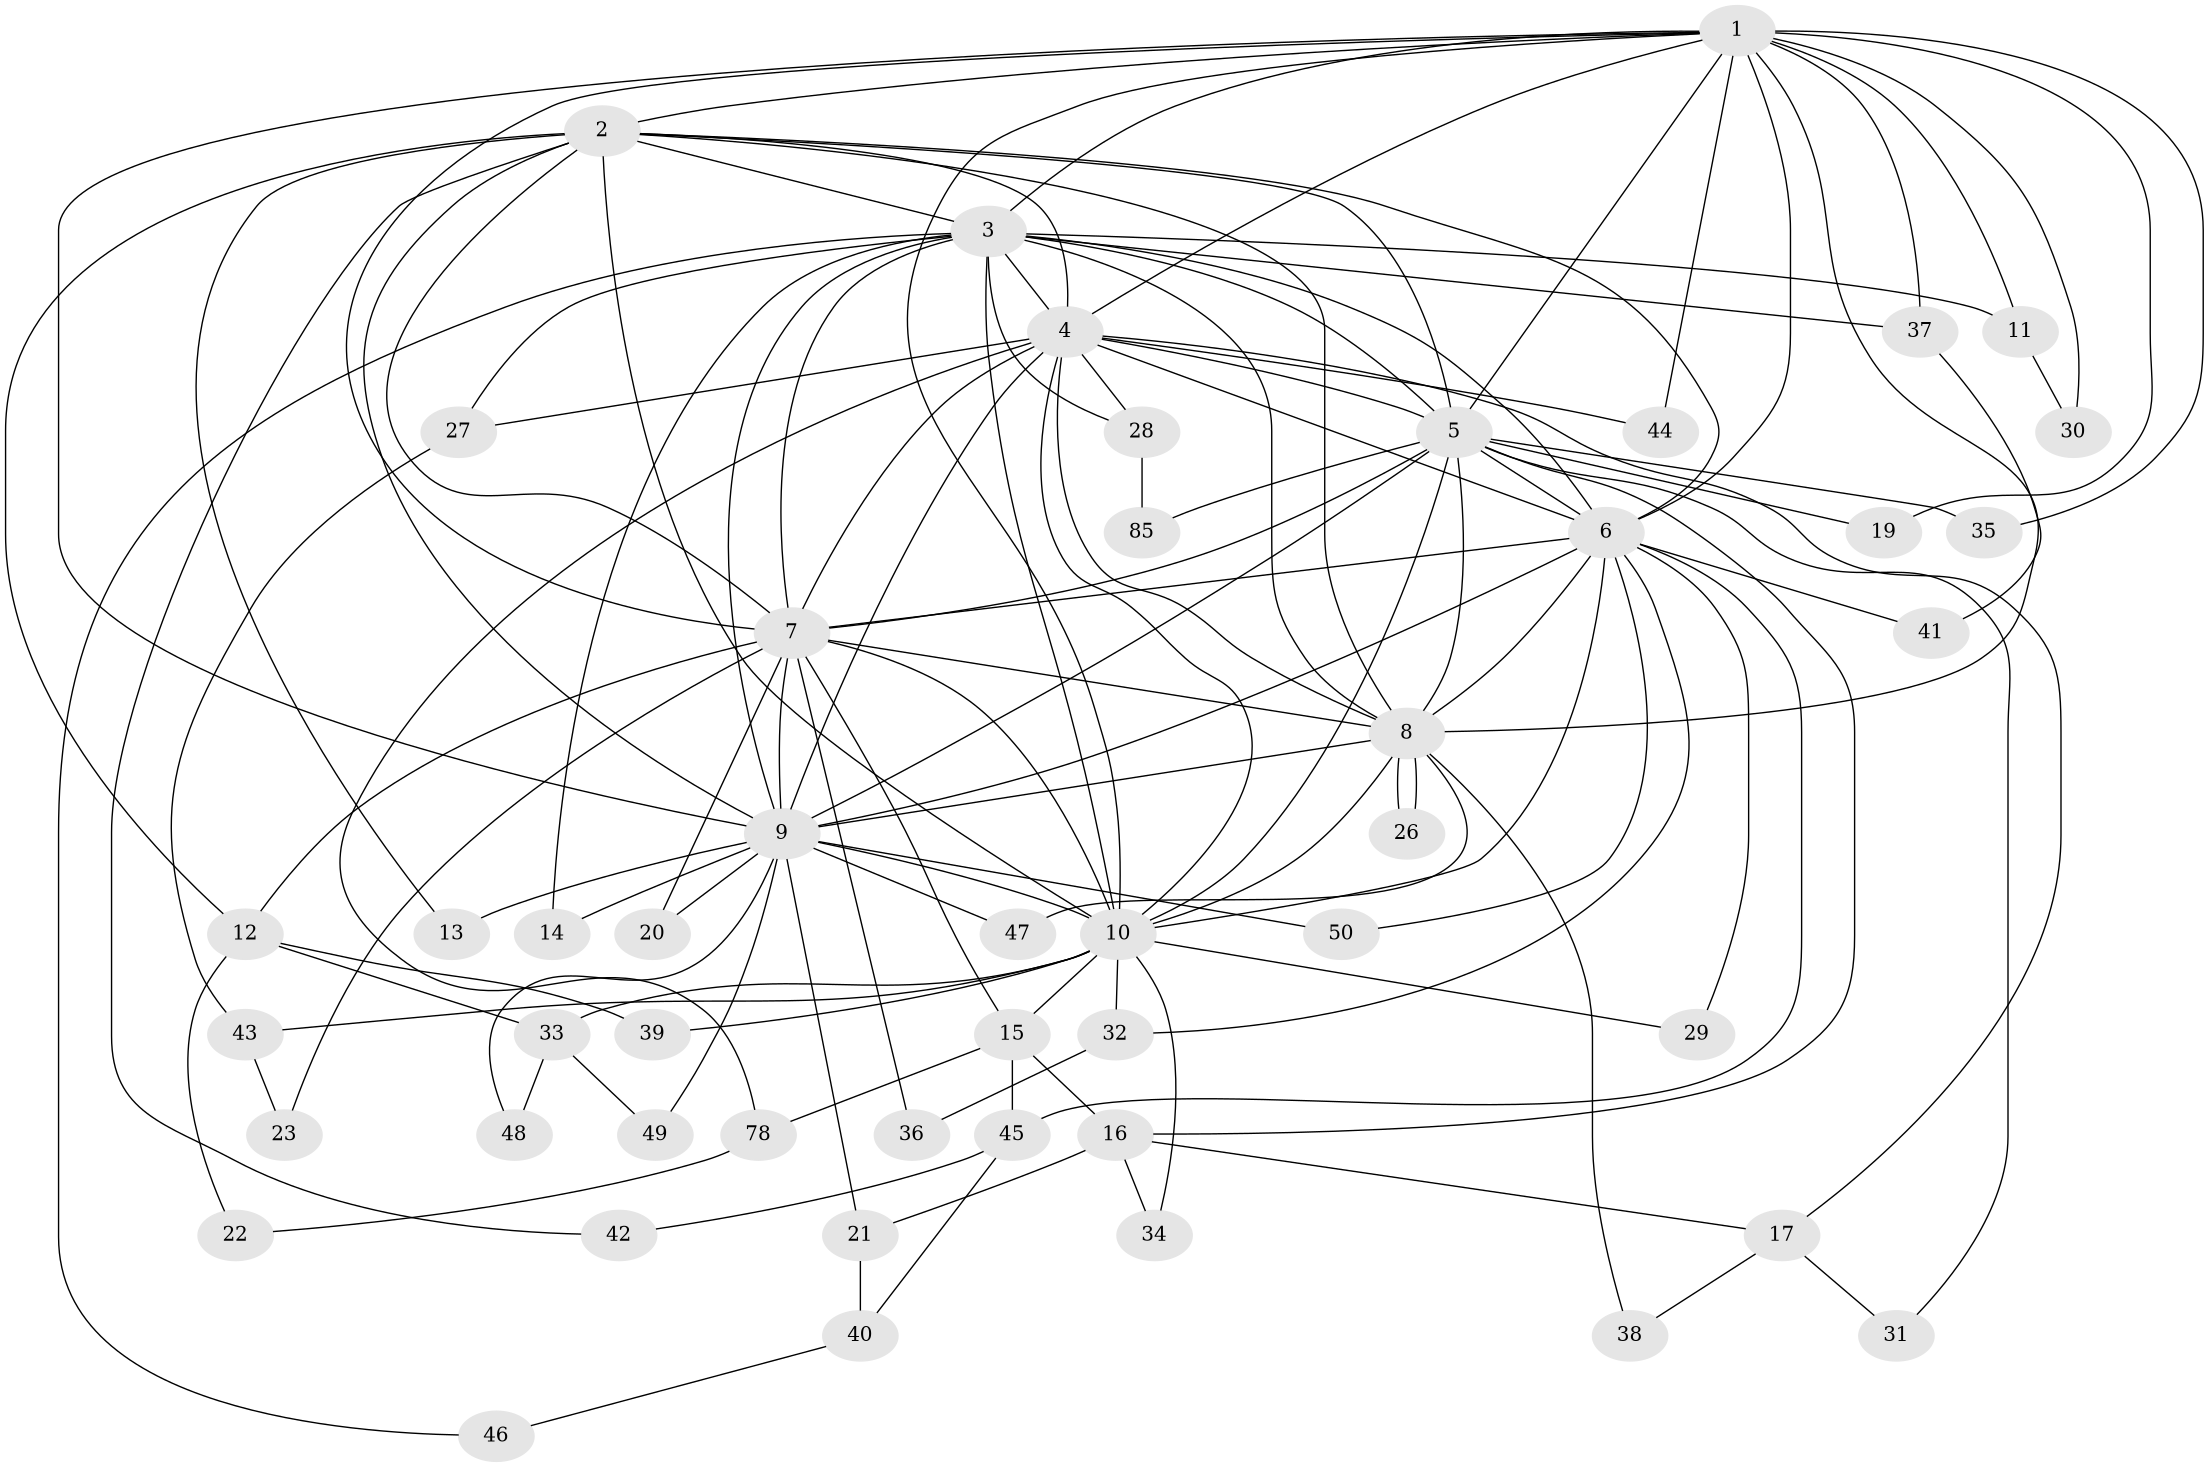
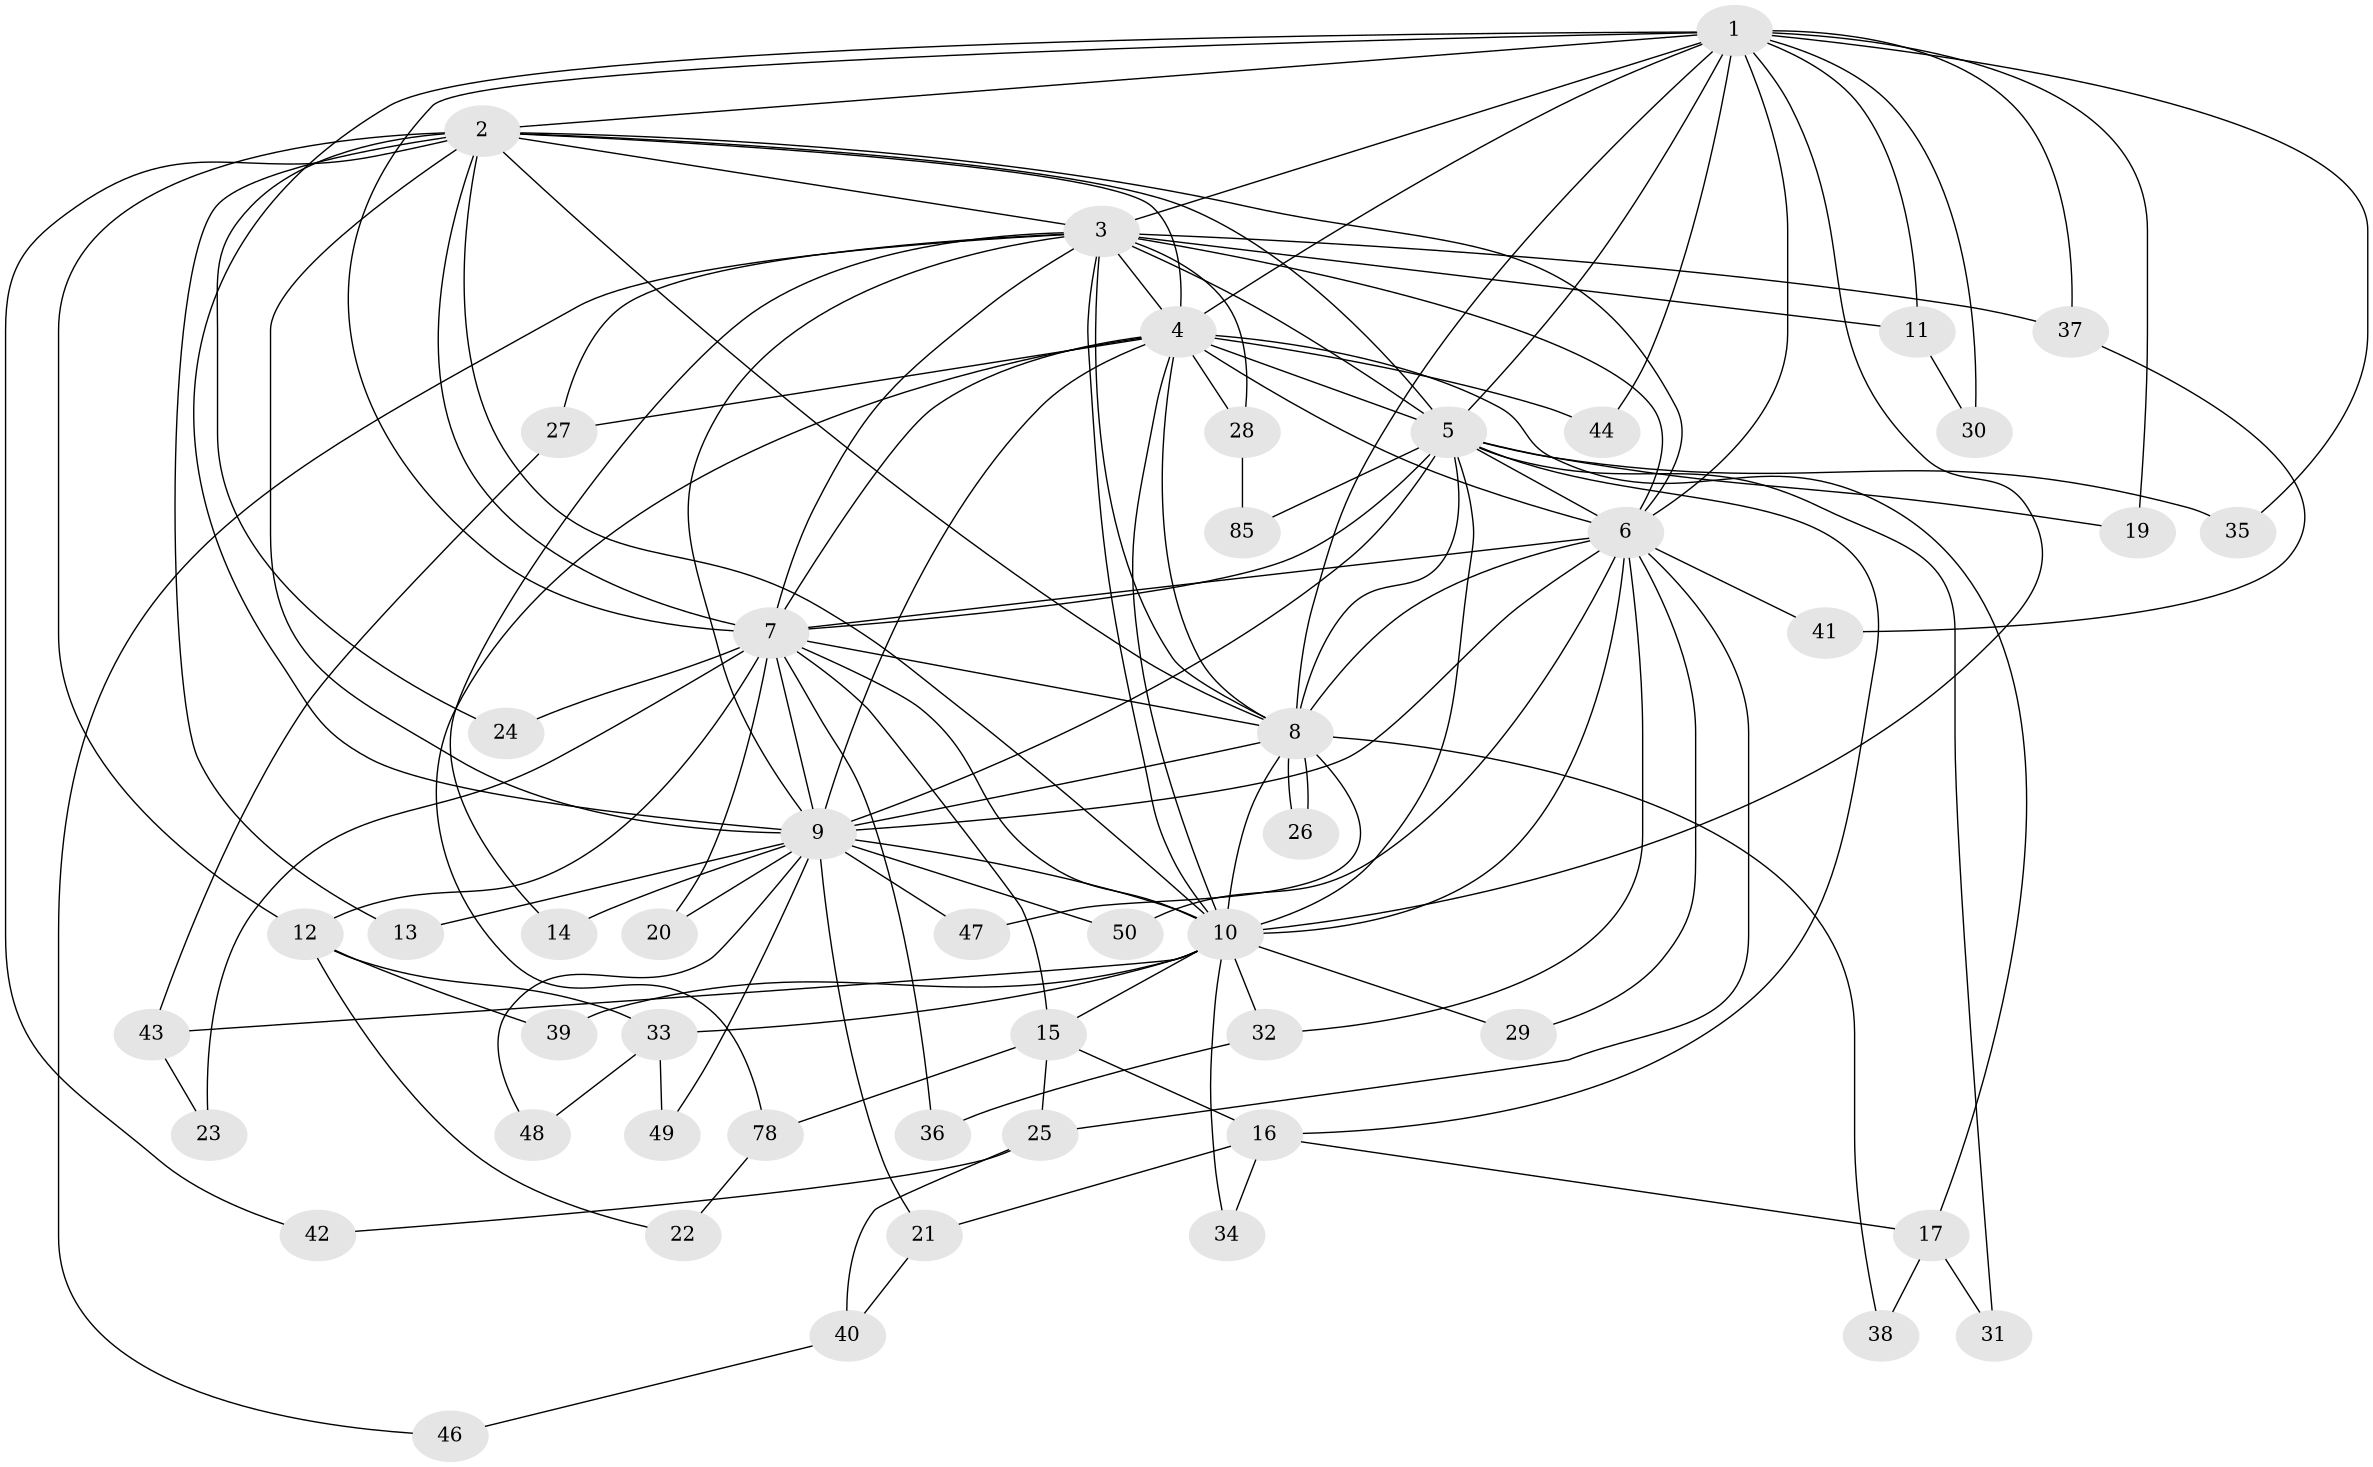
none -> (506, 733)
(1012, 1135) -> (1040, 1135)
